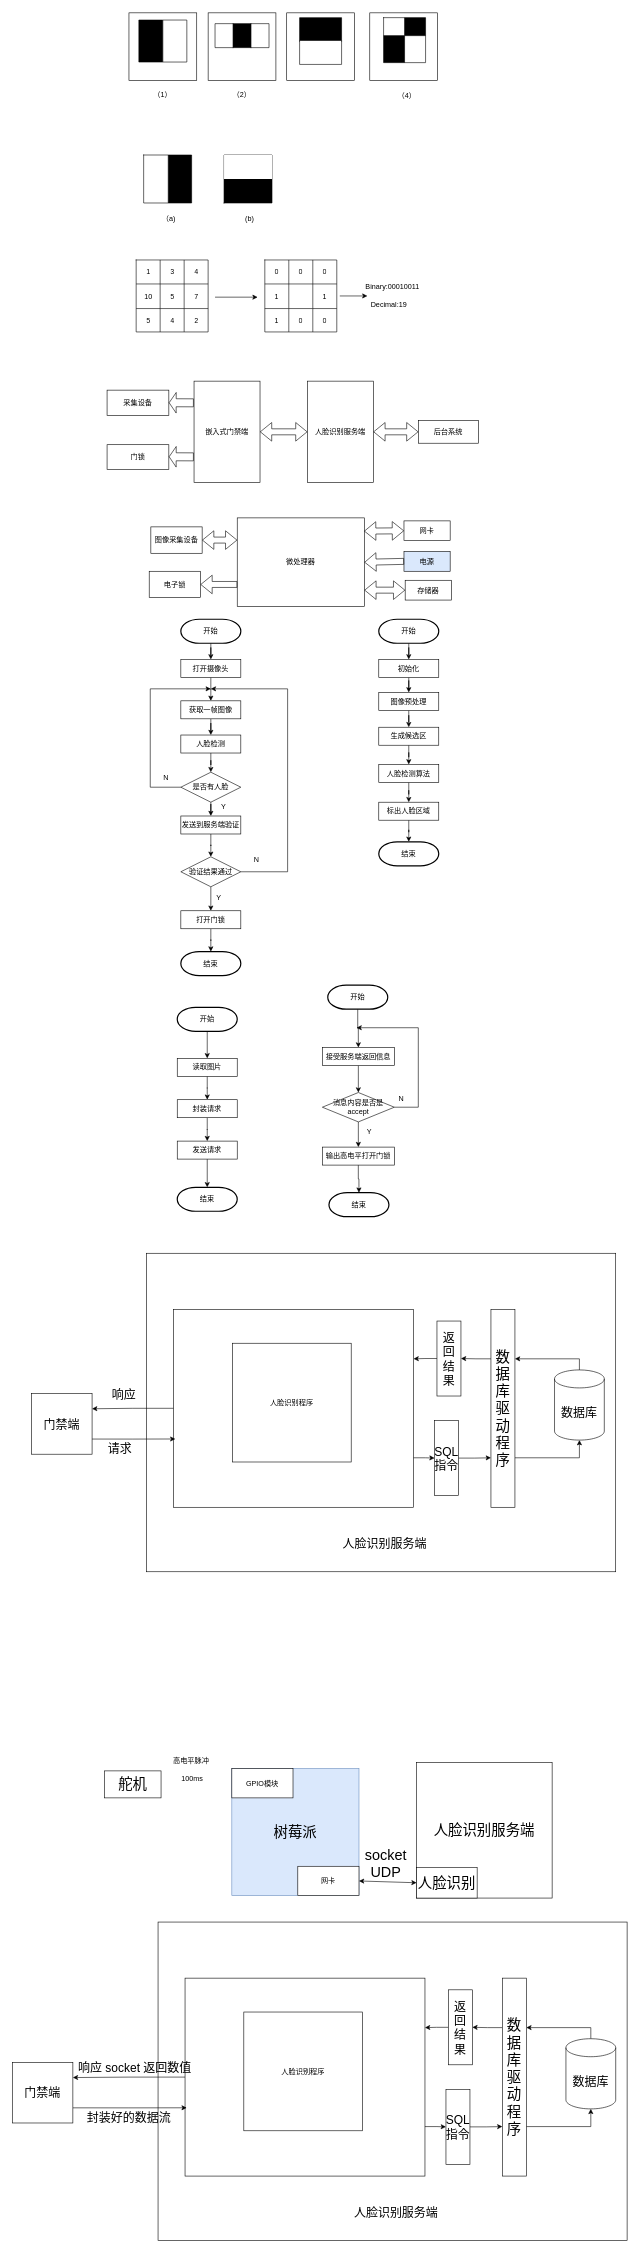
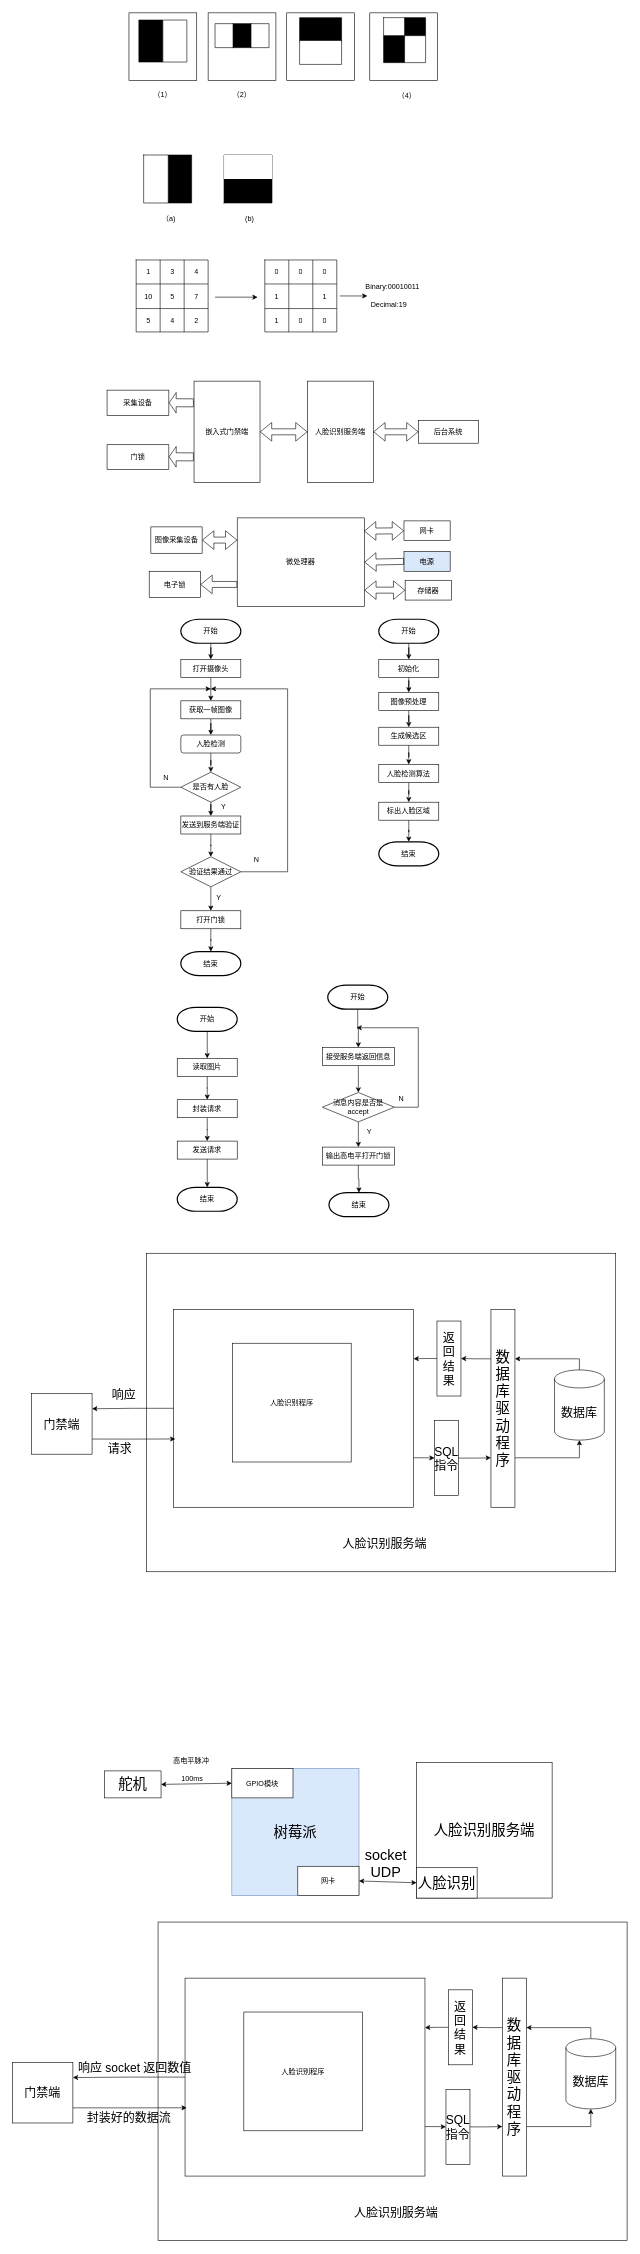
(211, 744) -> (211, 744)
none -> (215, 1783)
